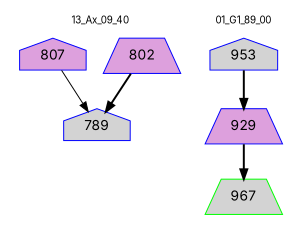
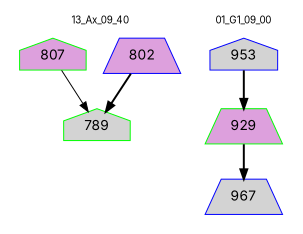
(244, 21) -> (244, 21)
(53, 56) -> (53, 56)
(97, 126) -> (97, 126)
(244, 126) -> (244, 126)
(244, 197) -> (244, 197)
